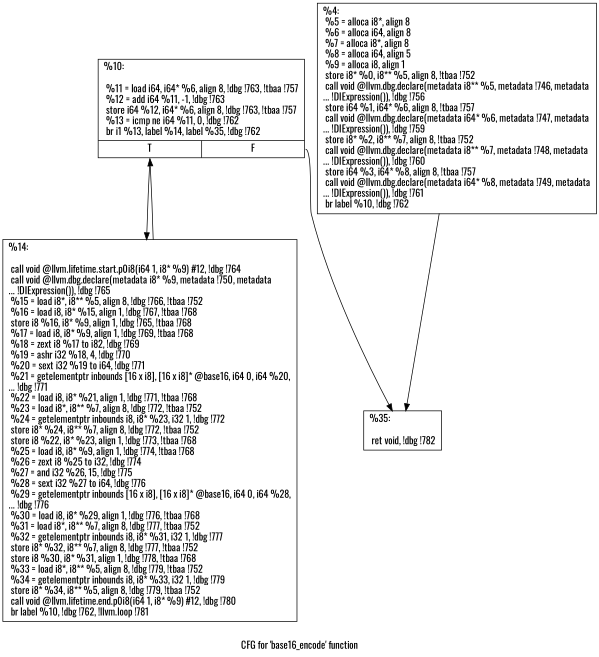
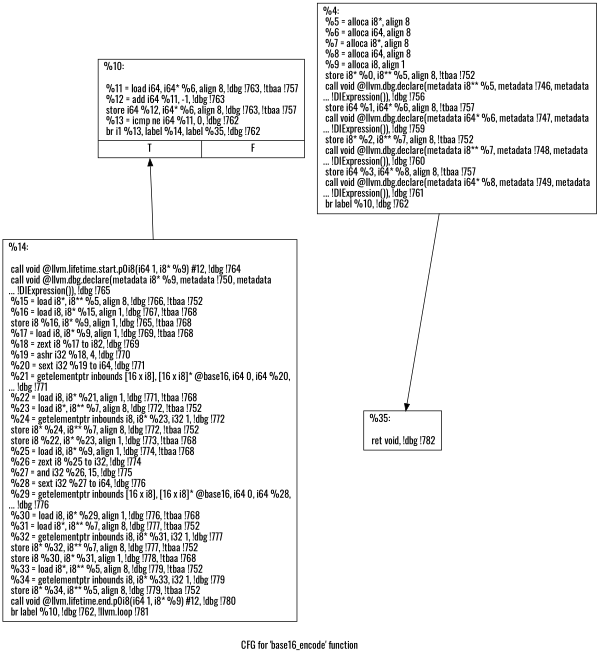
(367, 55) -> (367, 55)
(148, 207) -> none
(333, 281) -> none
